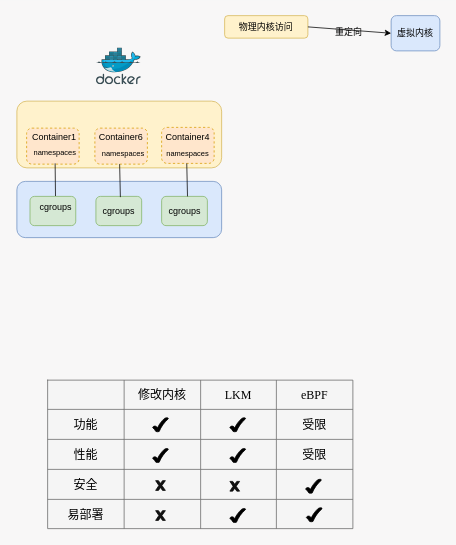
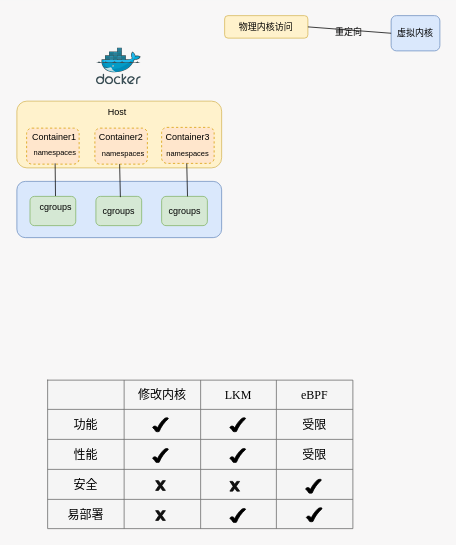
(384, 32) -> (386, 33)
none -> (117, 112)
(121, 137) -> (121, 137)
(188, 137) -> (188, 137)
